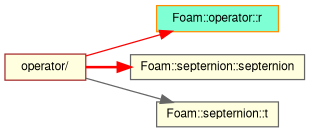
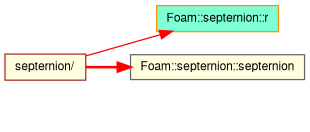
(218, 19) -> (218, 19)
(45, 67) -> (45, 67)
(218, 114) -> none
